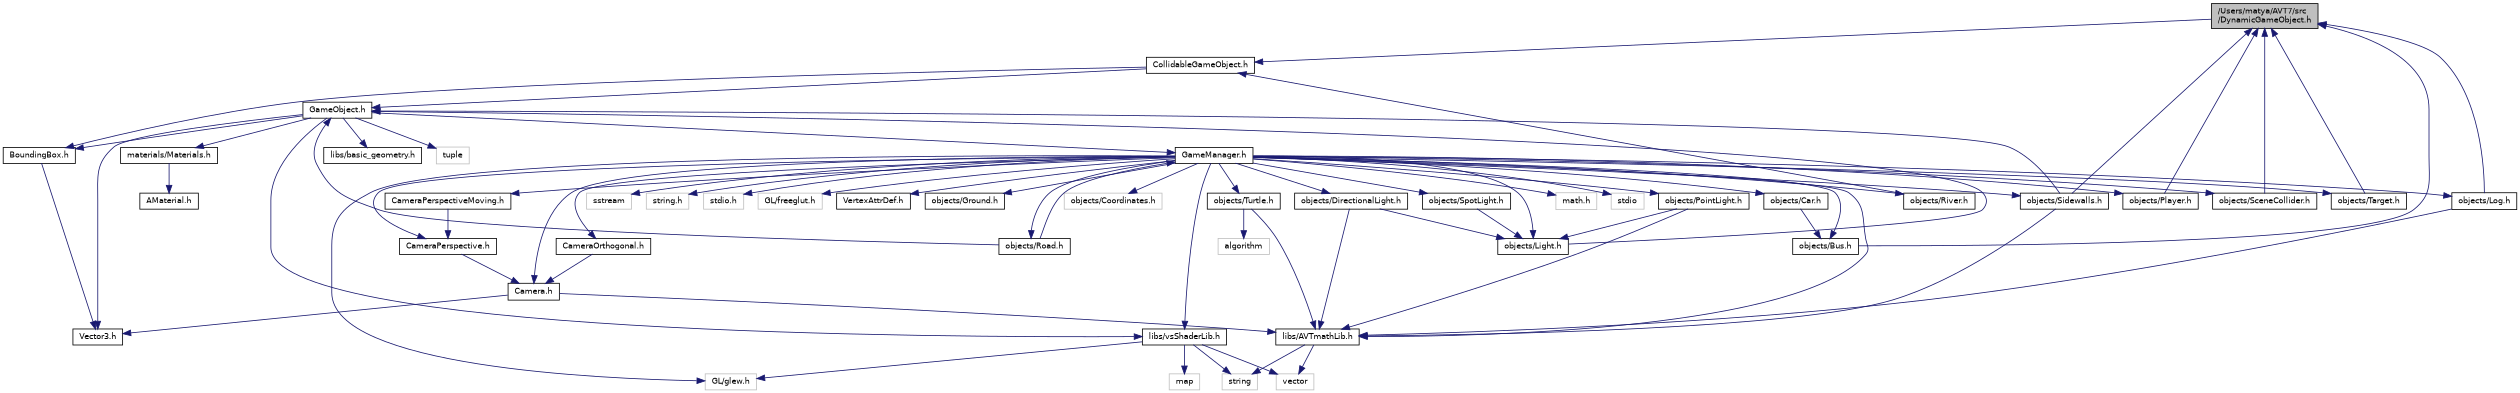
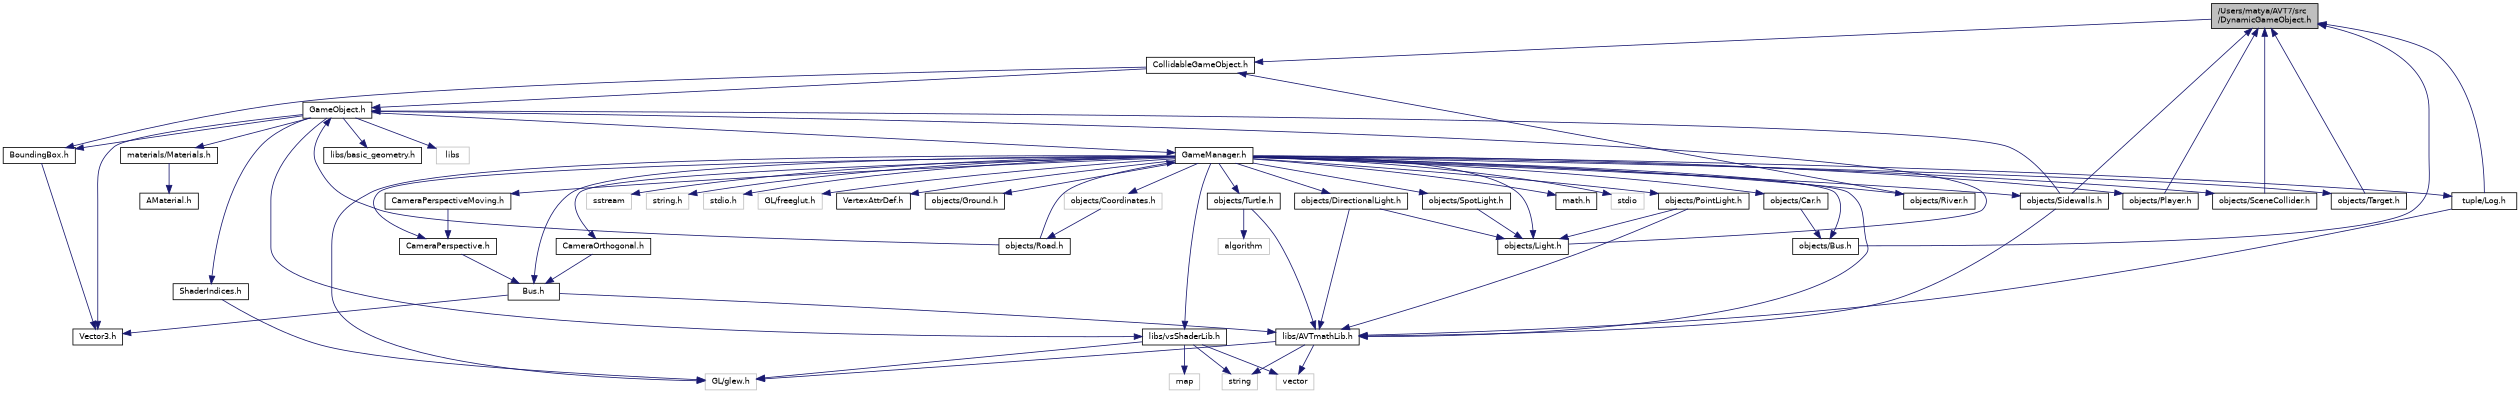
(453, 155) -> (453, 155)
(1054, 190) -> (1078, 222)
(1576, 201) -> (1576, 201)
(2484, 201) -> (2484, 201)
none -> (211, 292)
(534, 292) -> (534, 292)
none -> (1020, 361)
